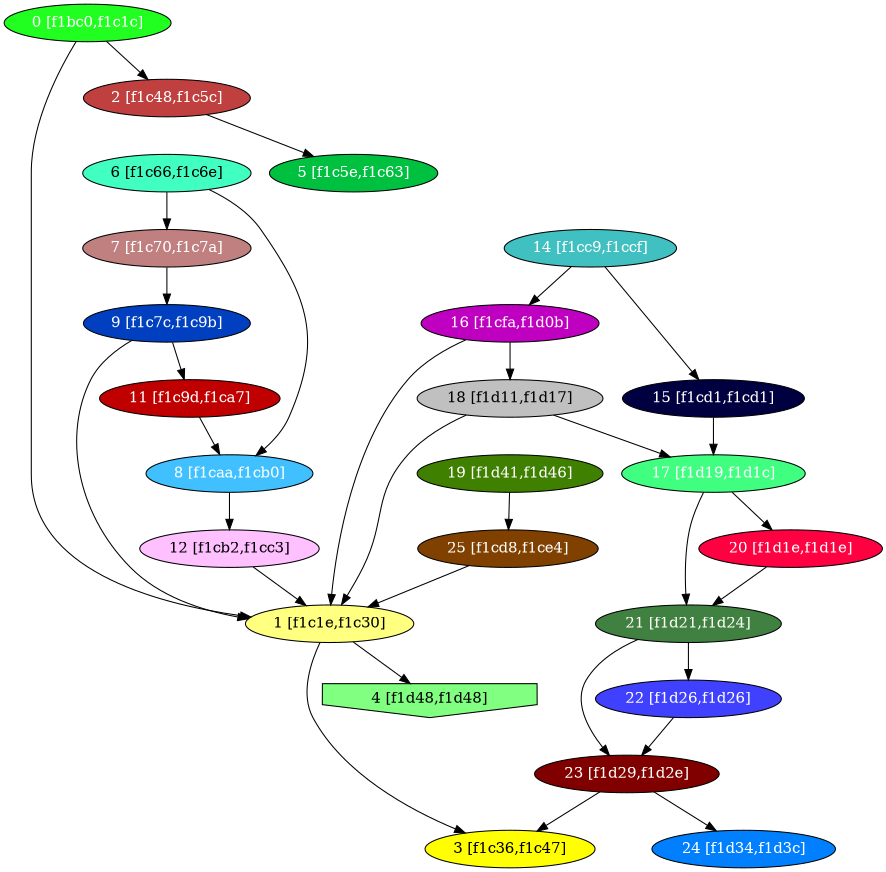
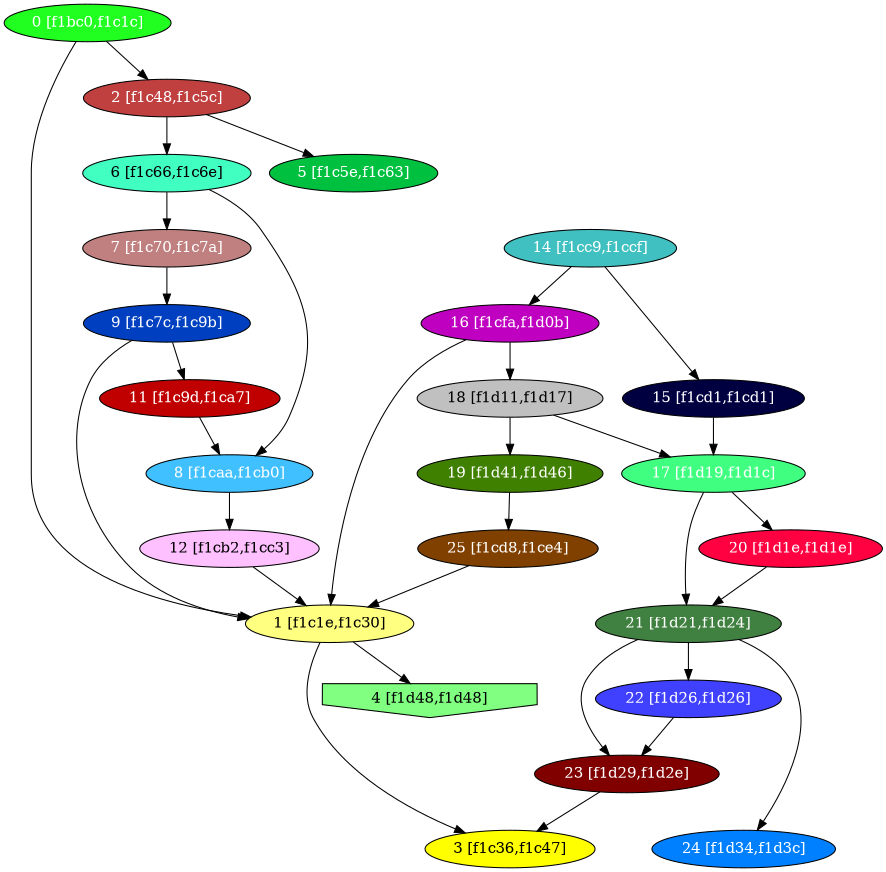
none -> (167, 130)
(386, 490) -> (510, 431)
(681, 809) -> (801, 721)
